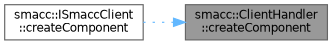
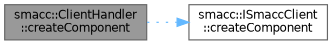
(158, 22) -> (162, 22)
